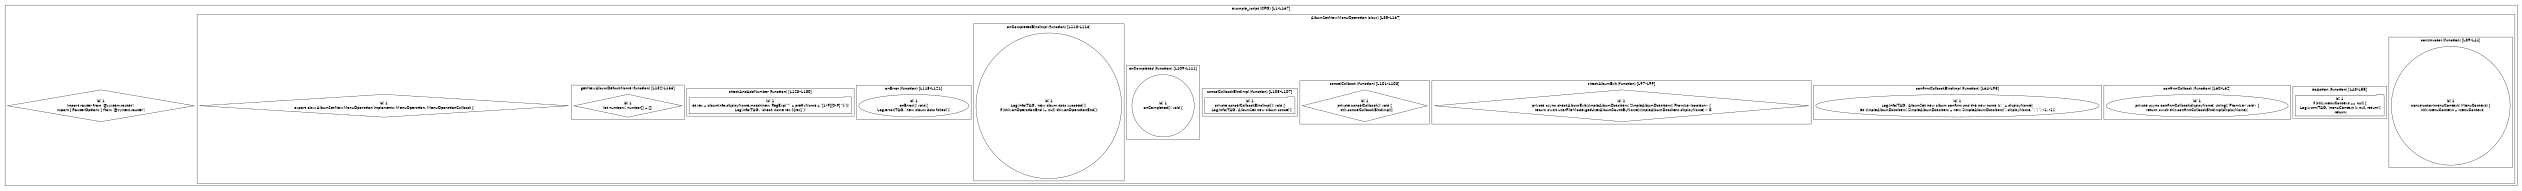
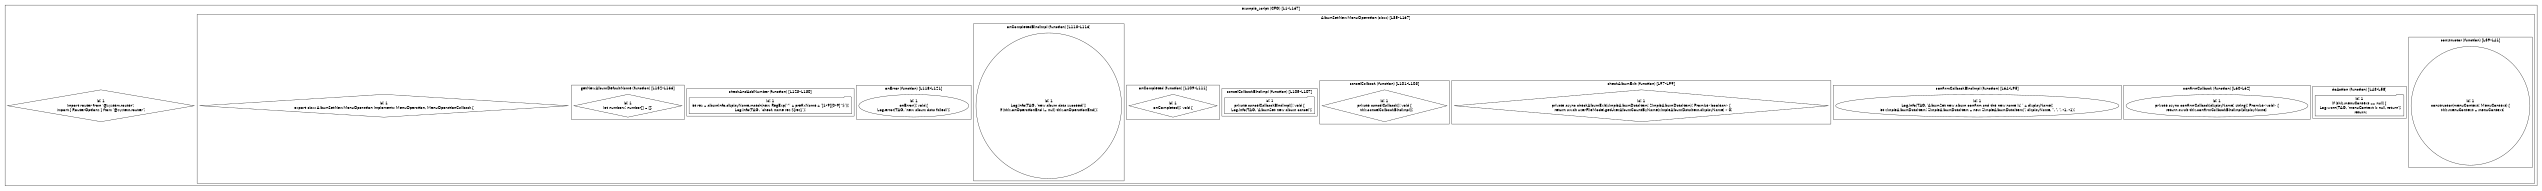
(1163, 106) -> (1173, 106)
